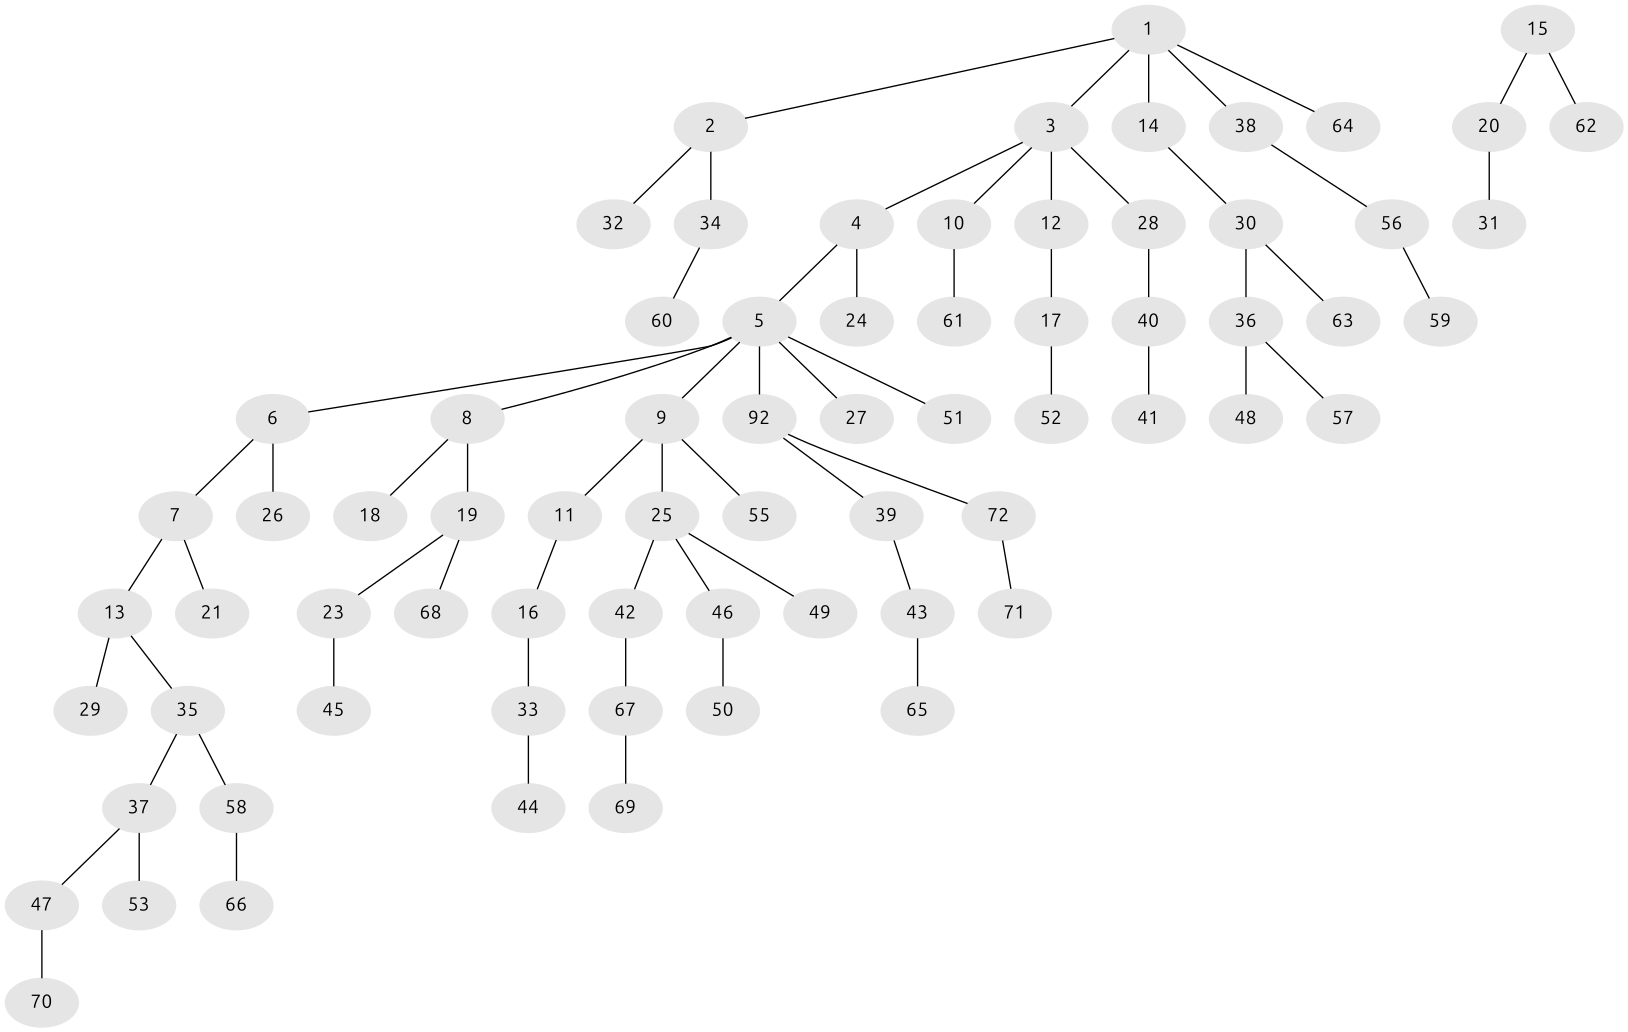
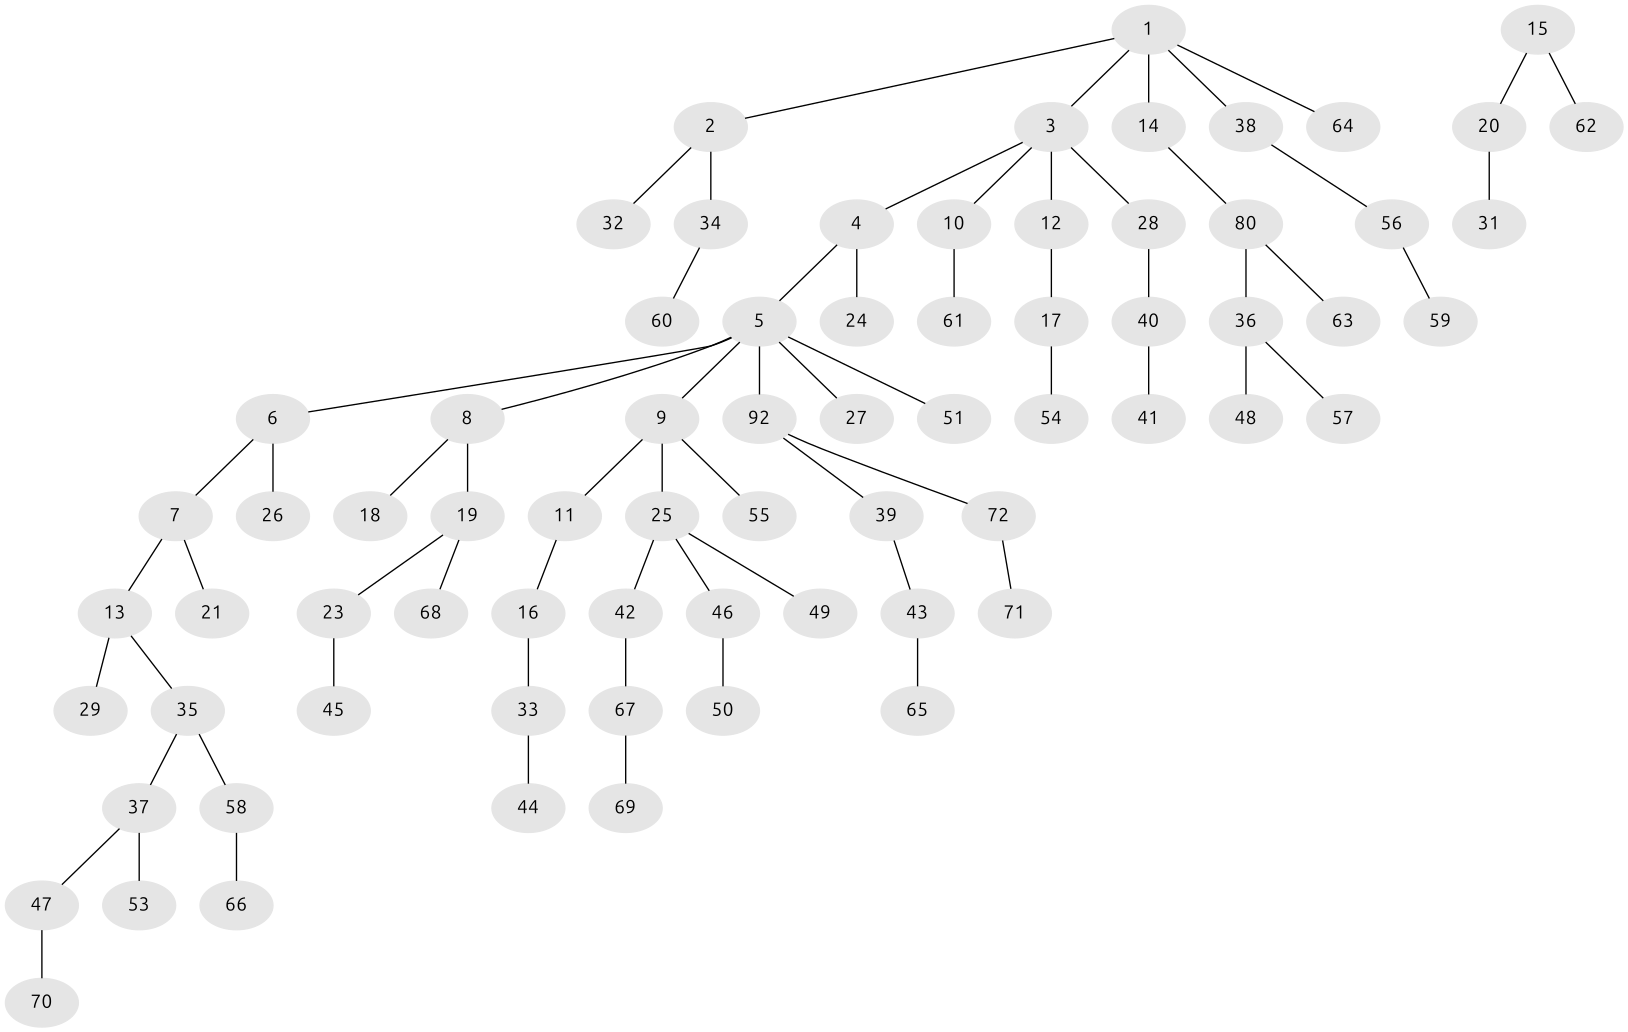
(1246, 224) -> (1246, 224)
(1051, 419) -> (1051, 419)
